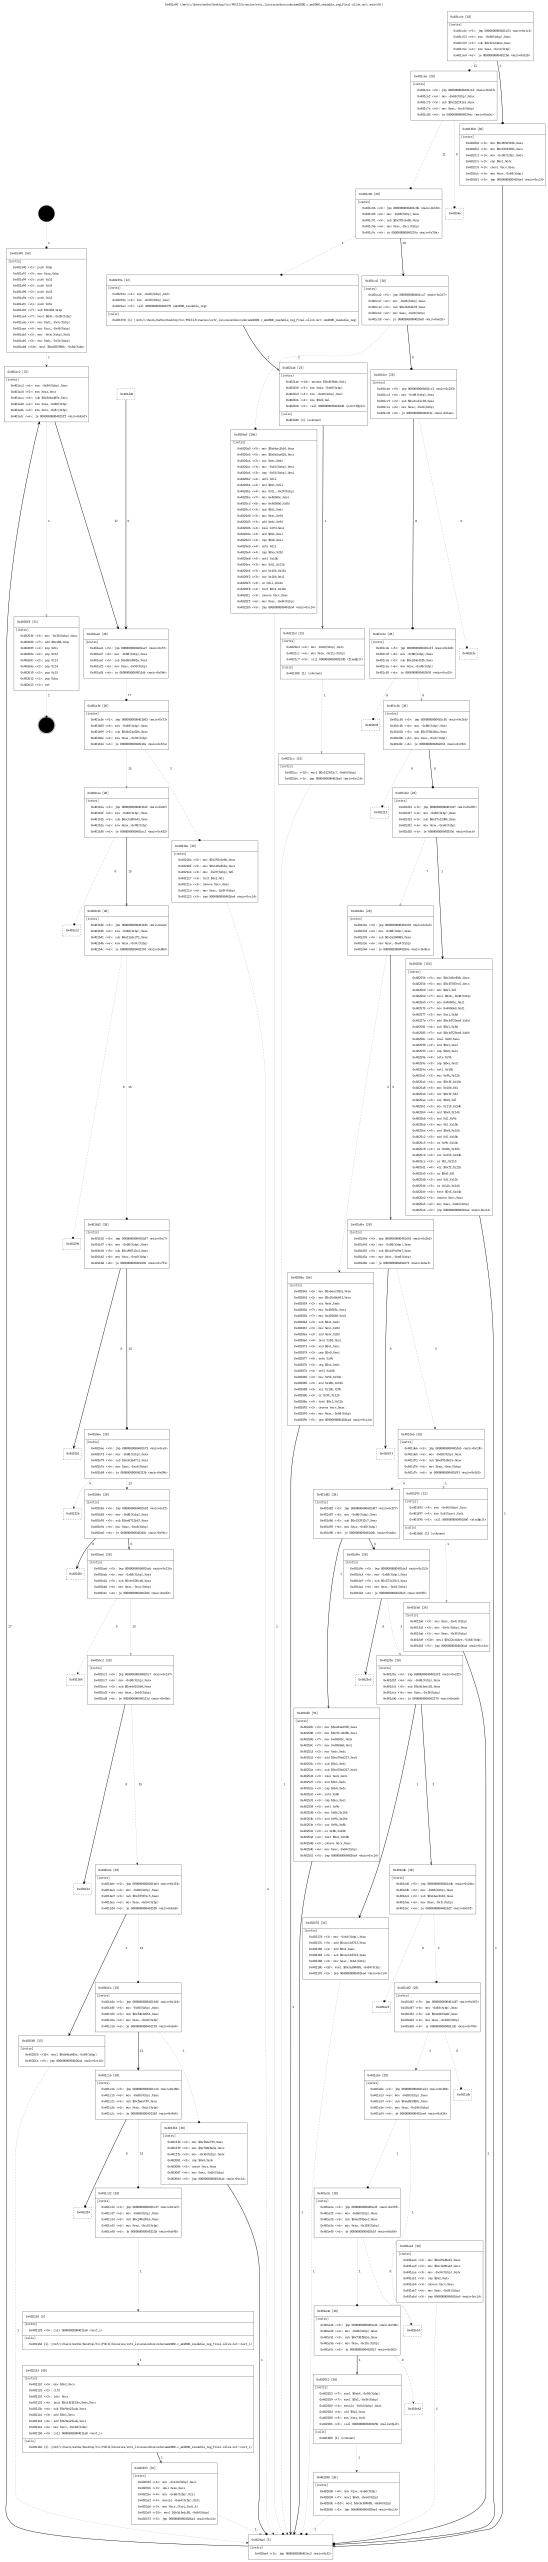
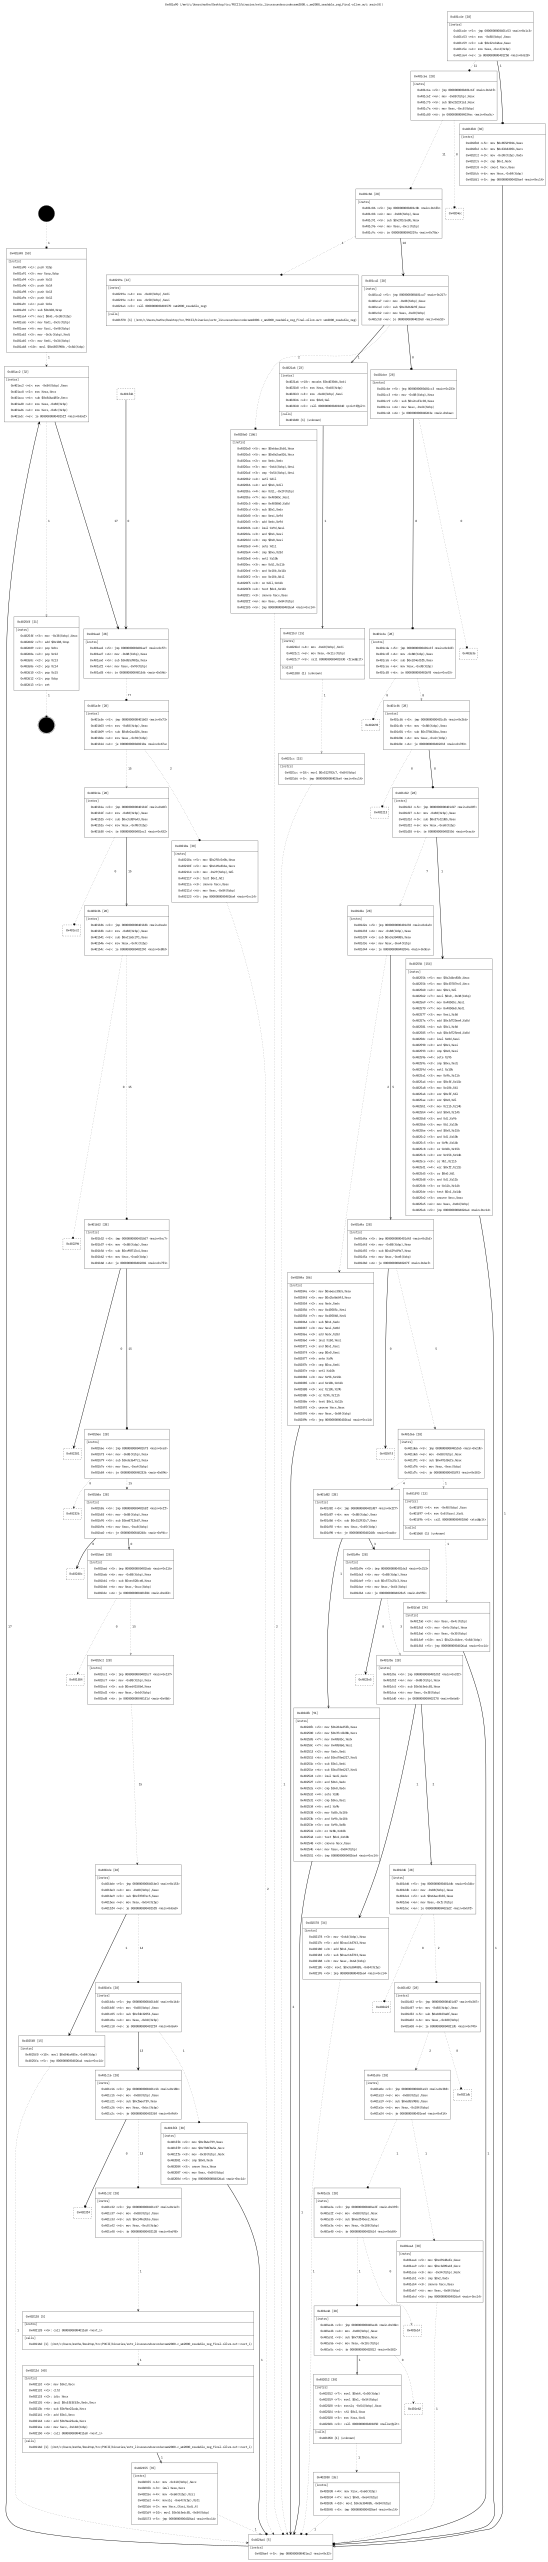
(258, 349) -> (369, 343)
(83, 1889) -> none
(406, 2226) -> (423, 2179)
